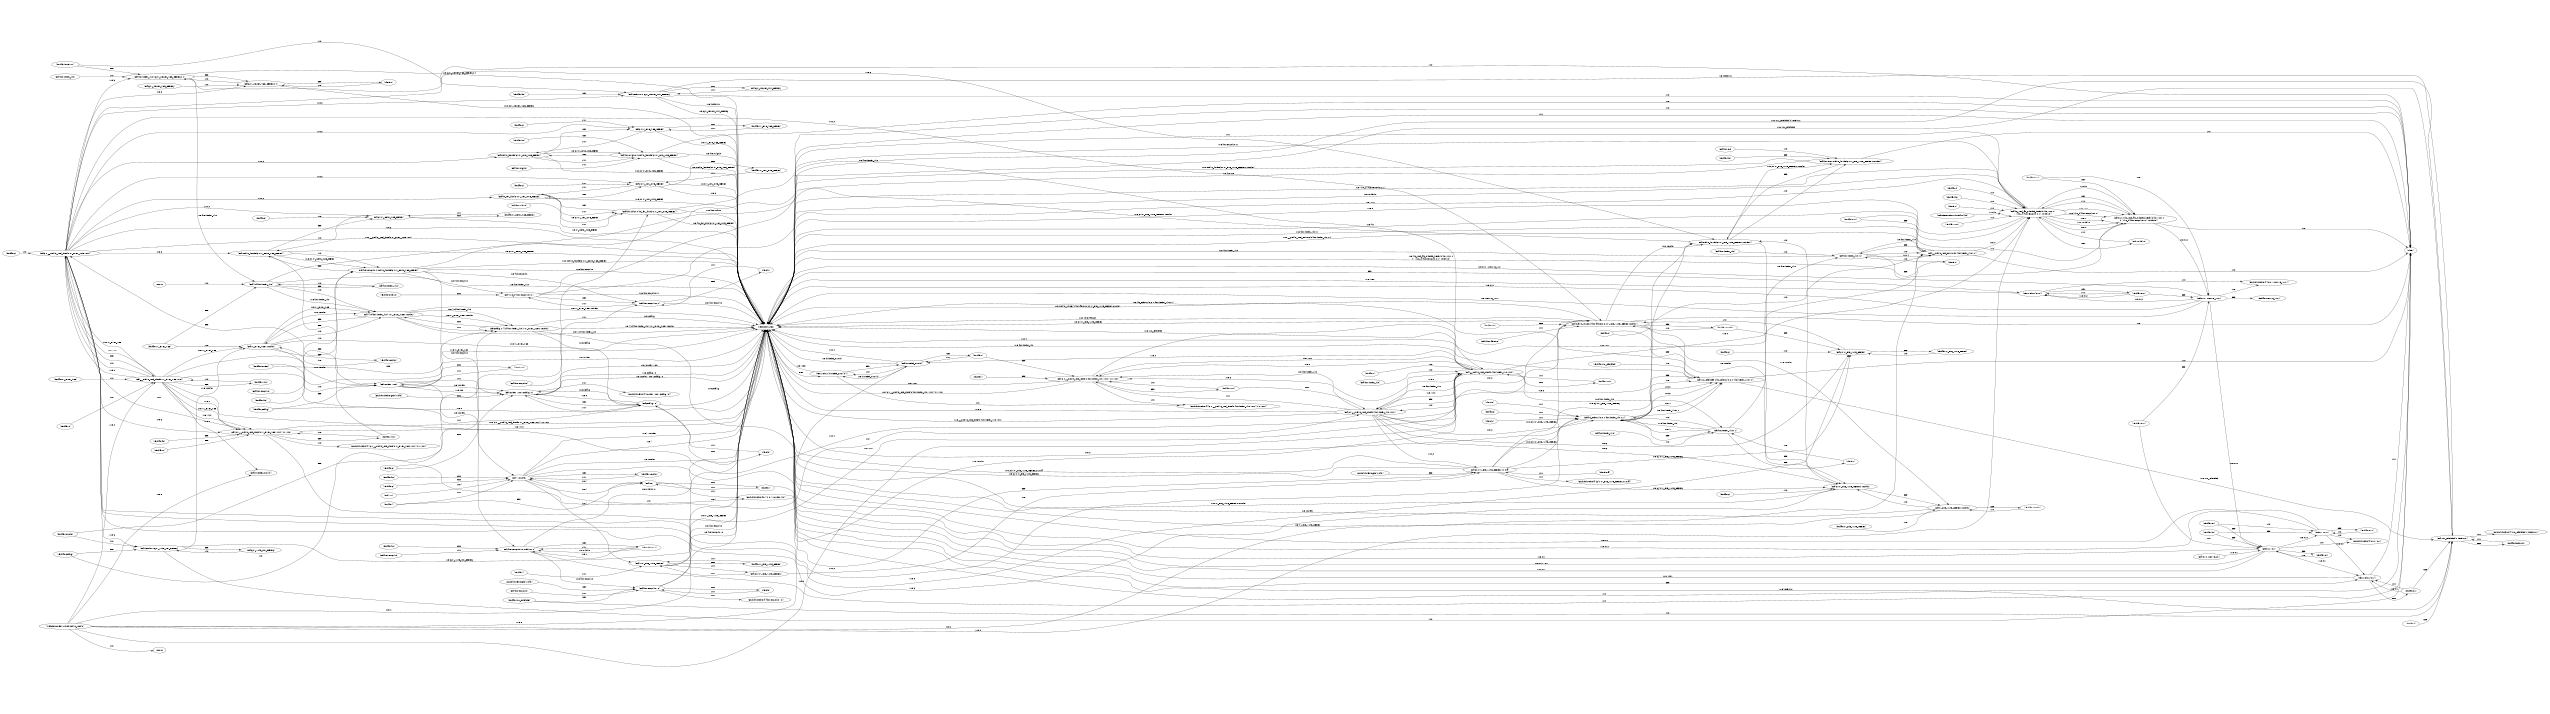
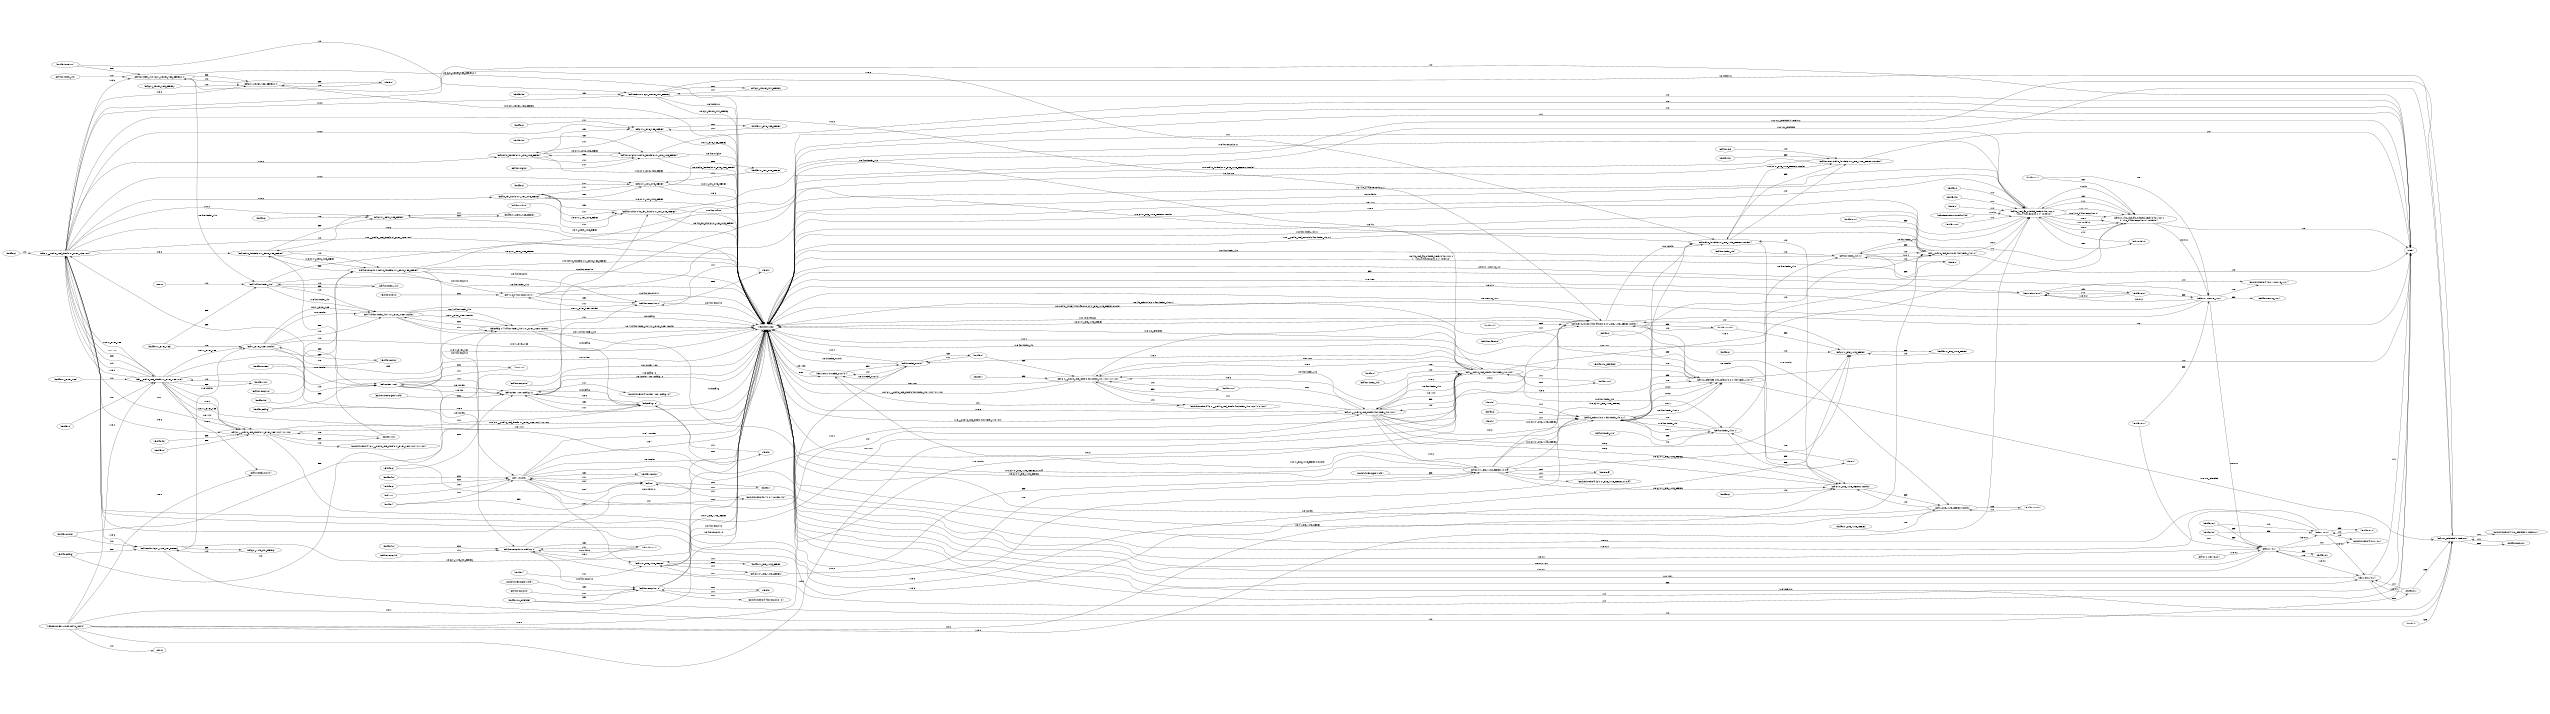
(314, 322) -> none
none -> (1555, 471)
(1240, 505) -> (1326, 465)
